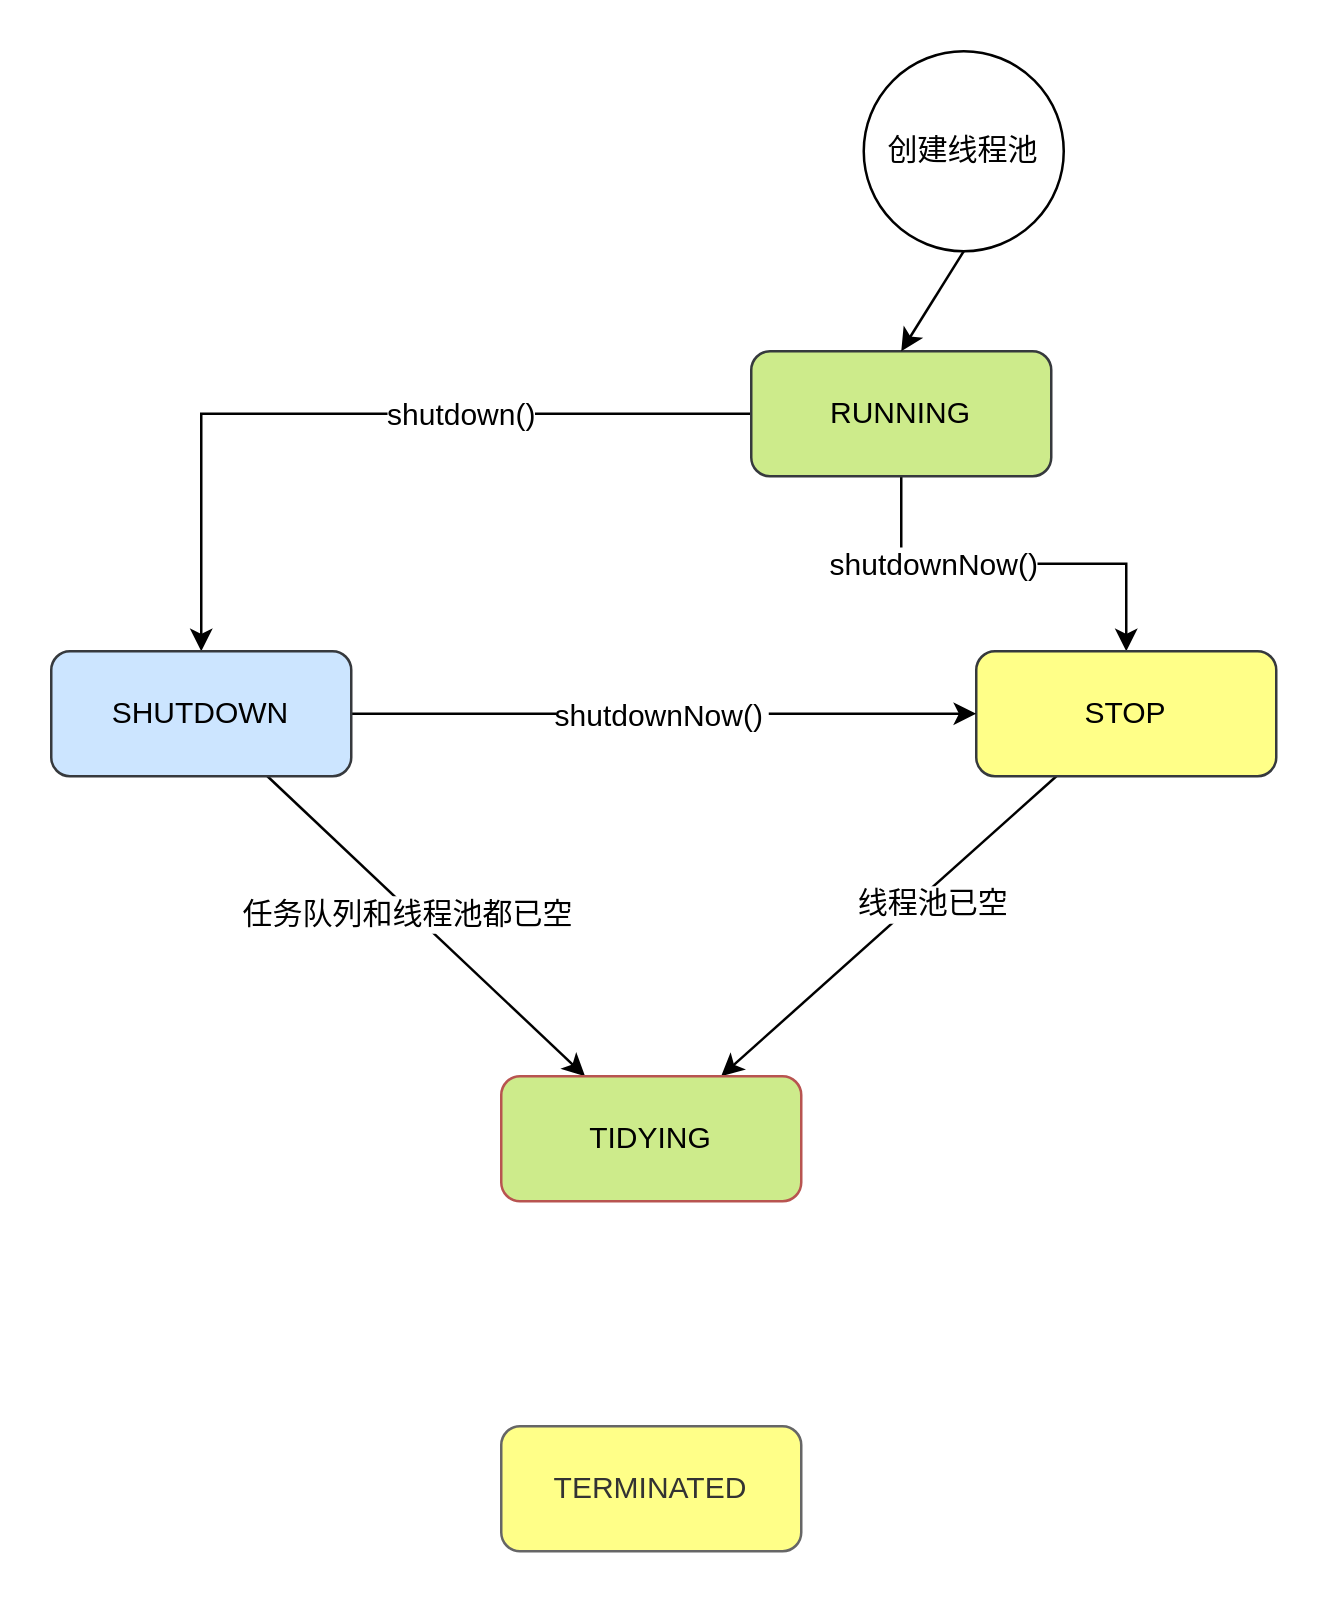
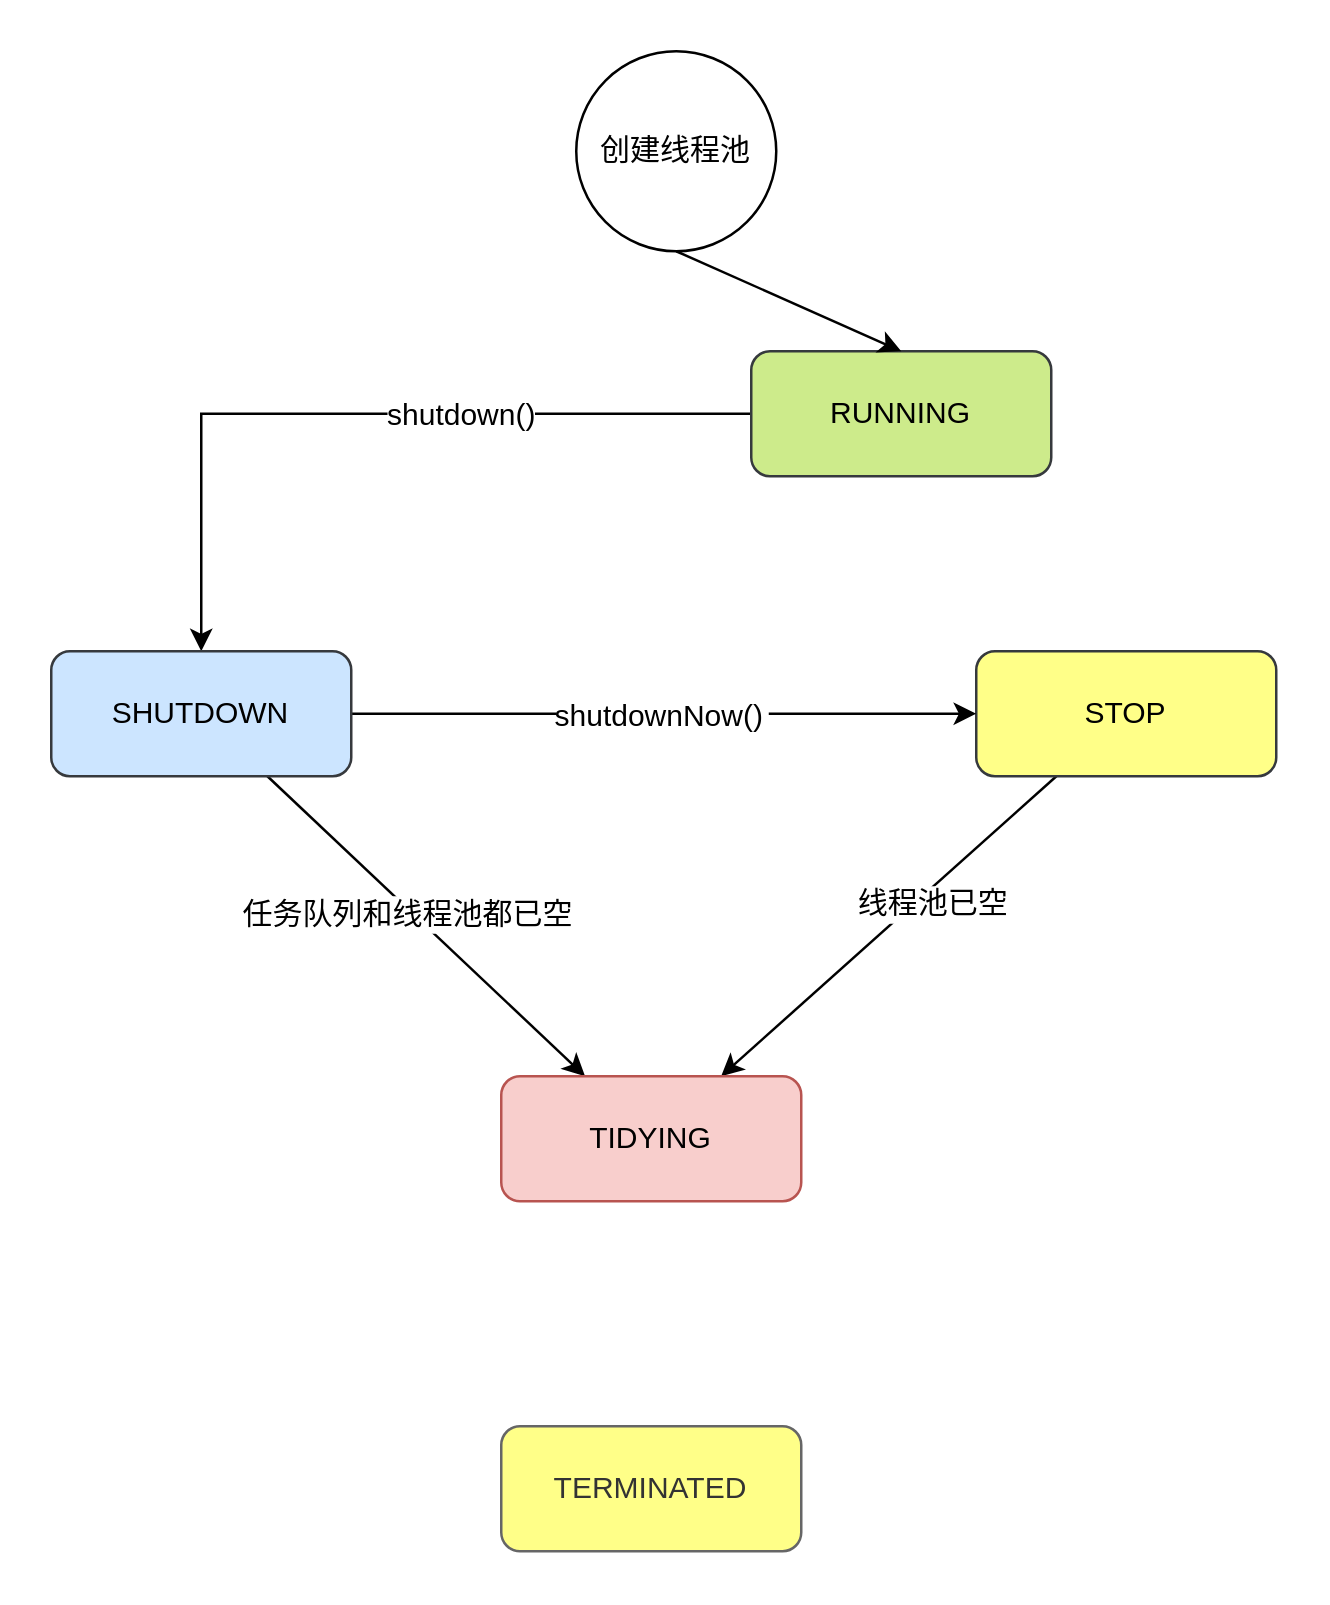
(964, 151) -> (676, 151)
(1005, 564) -> none
(651, 1139) -> (651, 1139)
